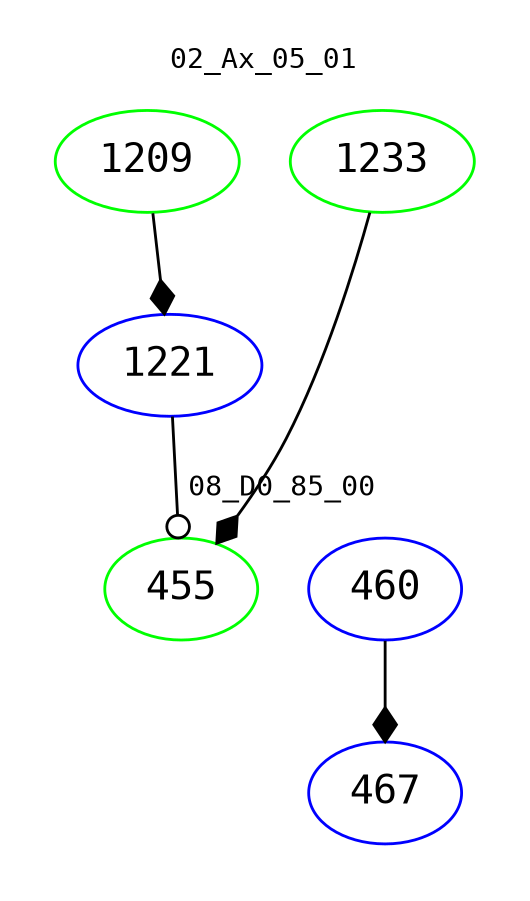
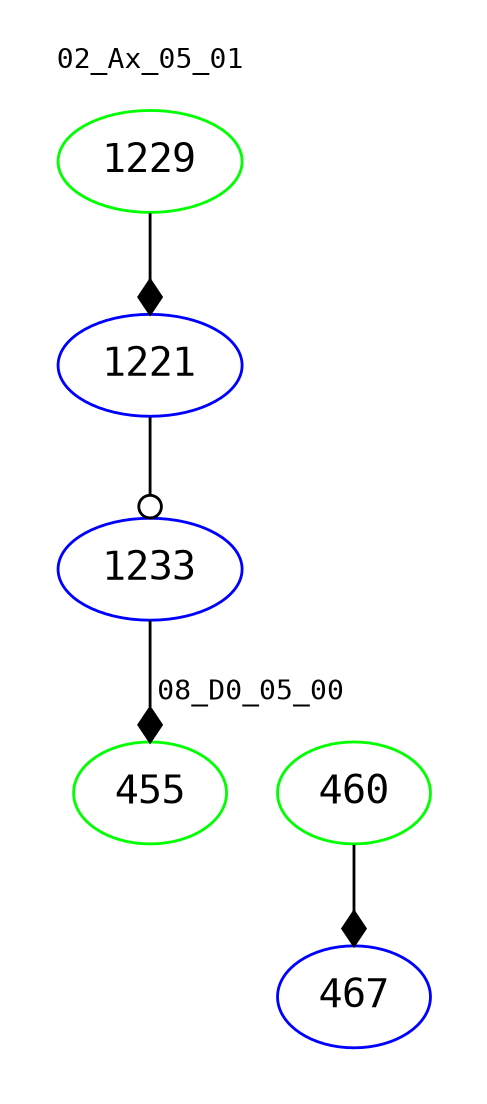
(147, 161) -> (150, 161)
(382, 161) -> (150, 569)
(176, 480) -> (150, 456)
(283, 489) -> (252, 692)
(385, 589) -> (354, 793)
